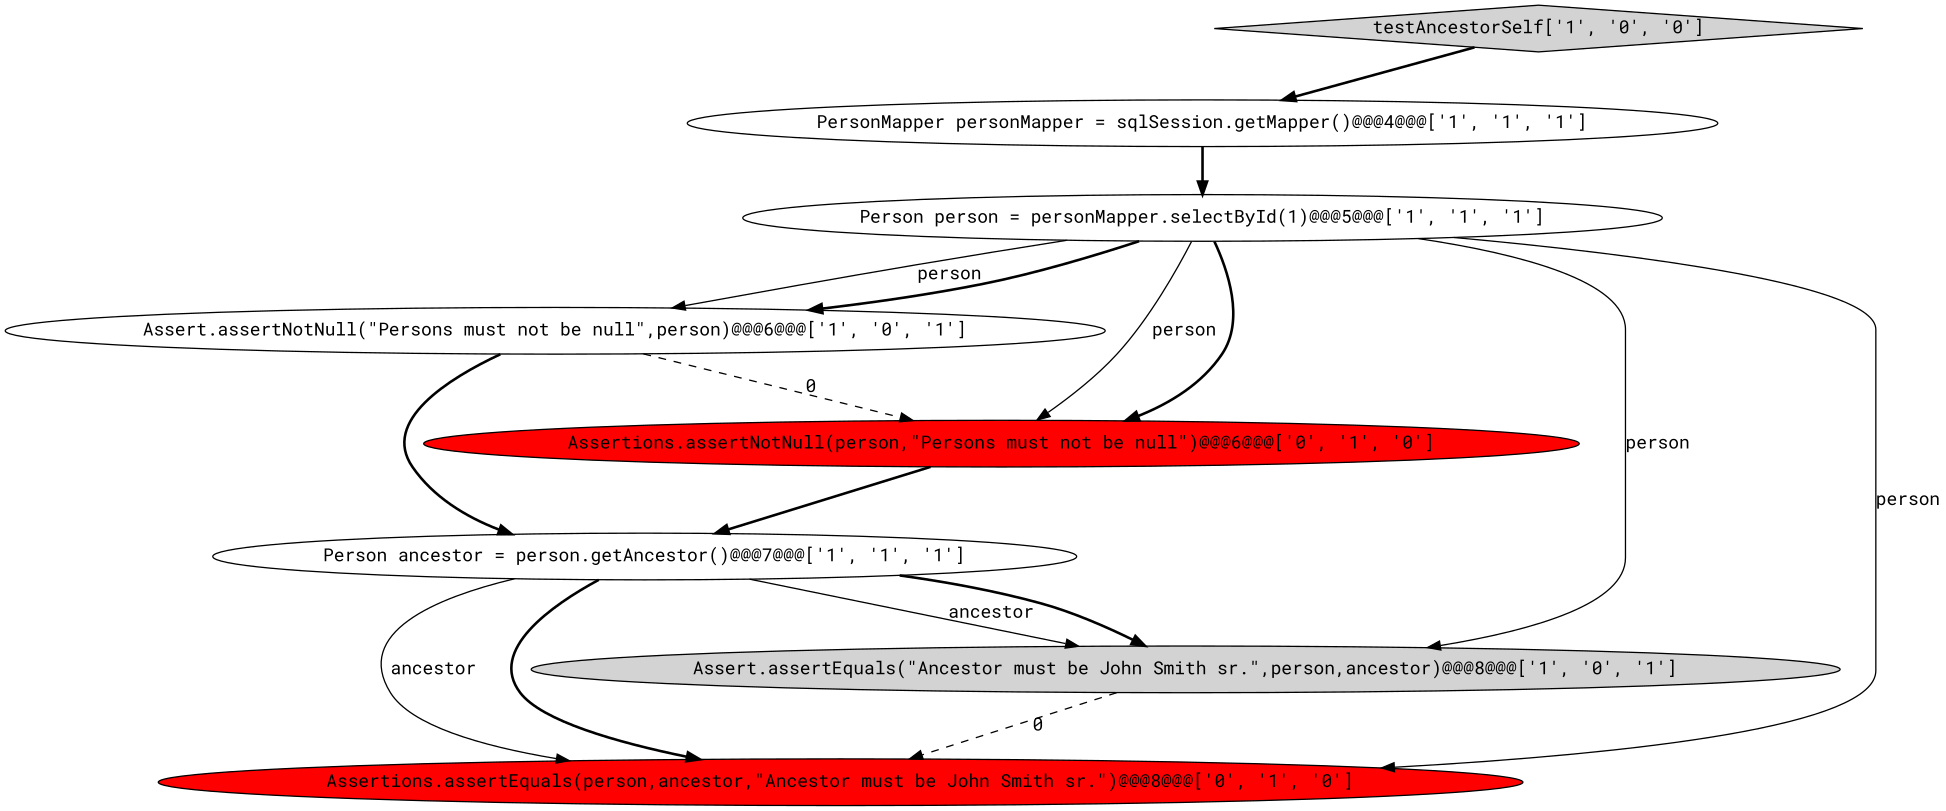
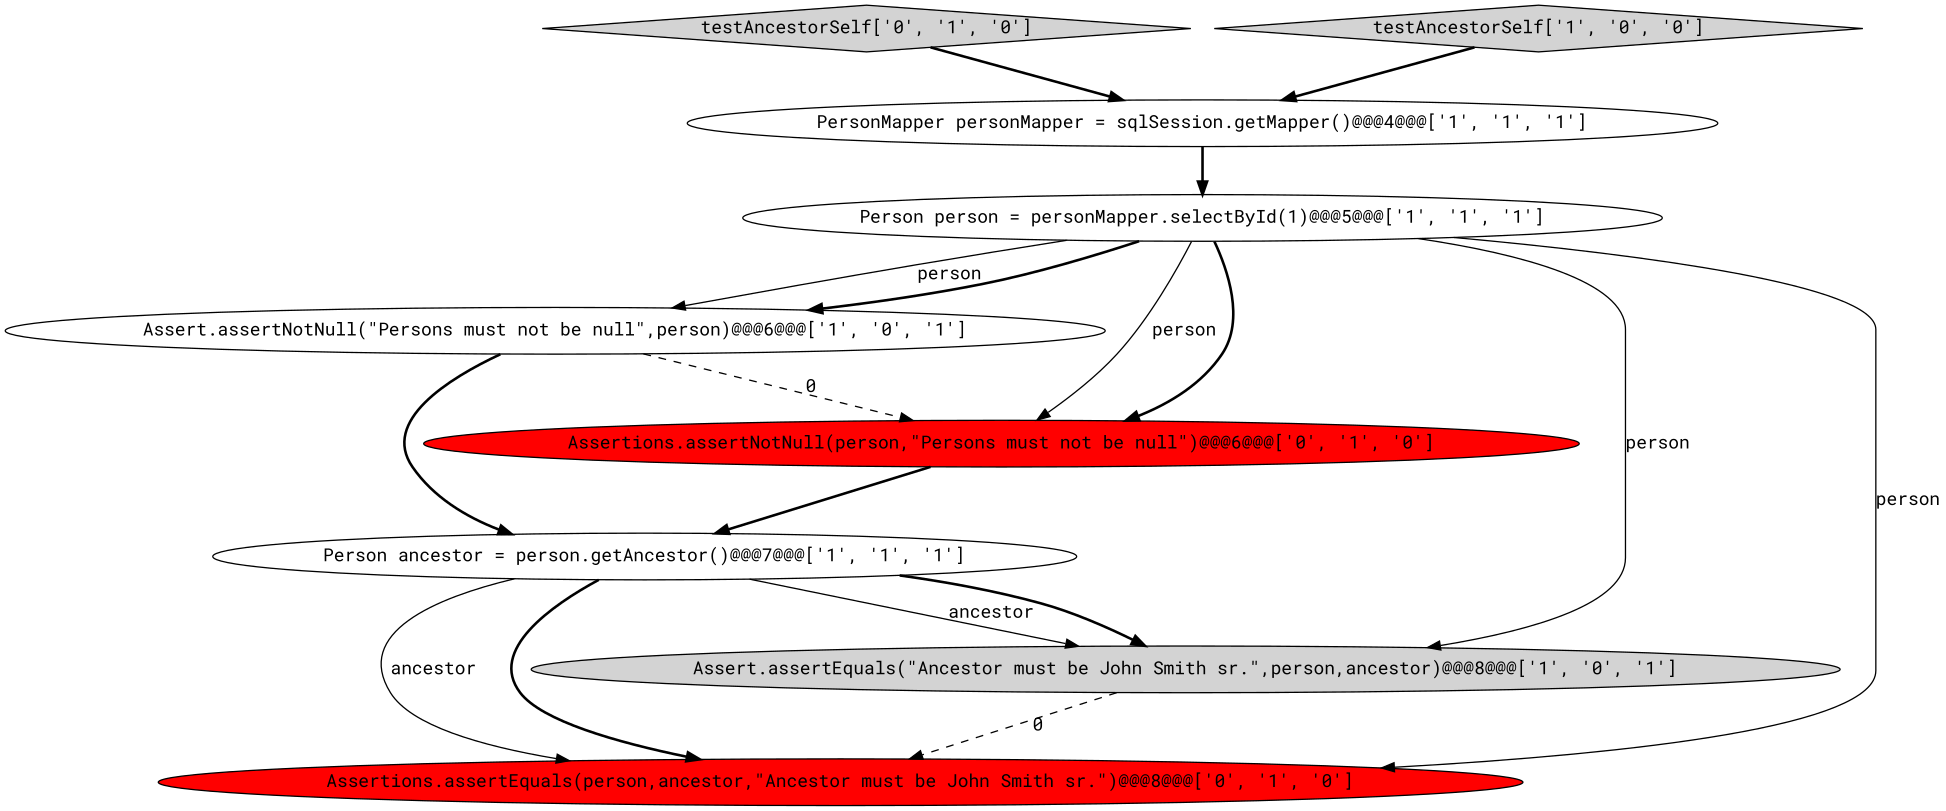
none -> (867, 29)
